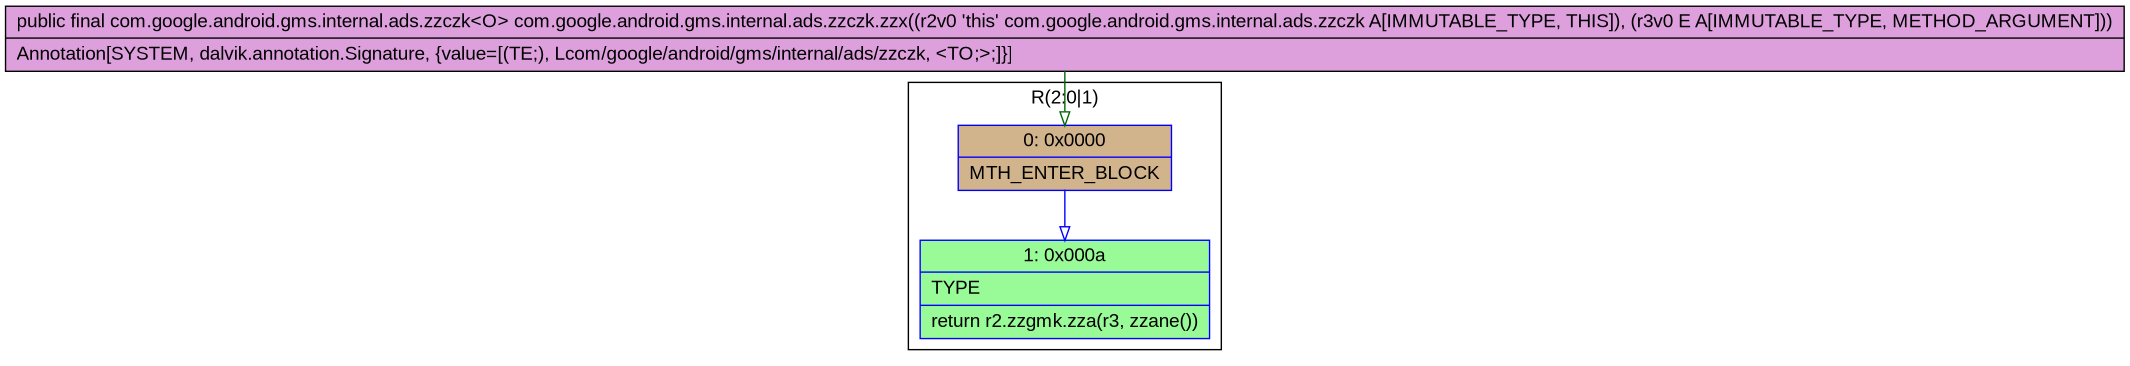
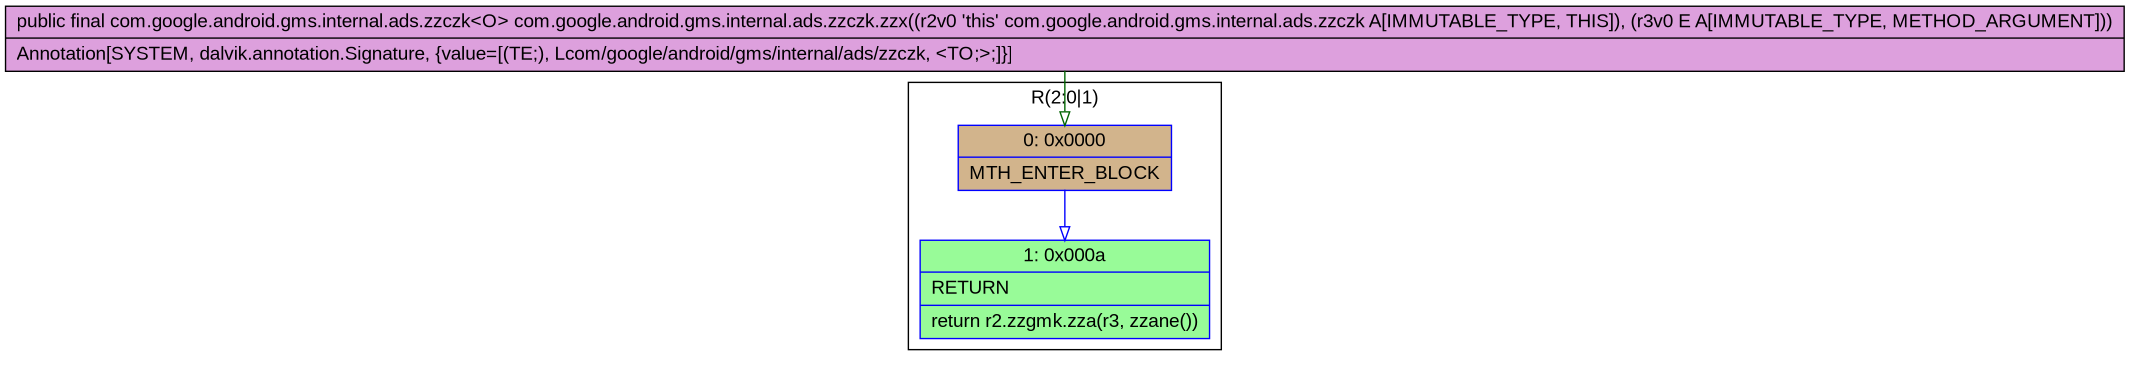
(956, 288) -> (971, 288)
